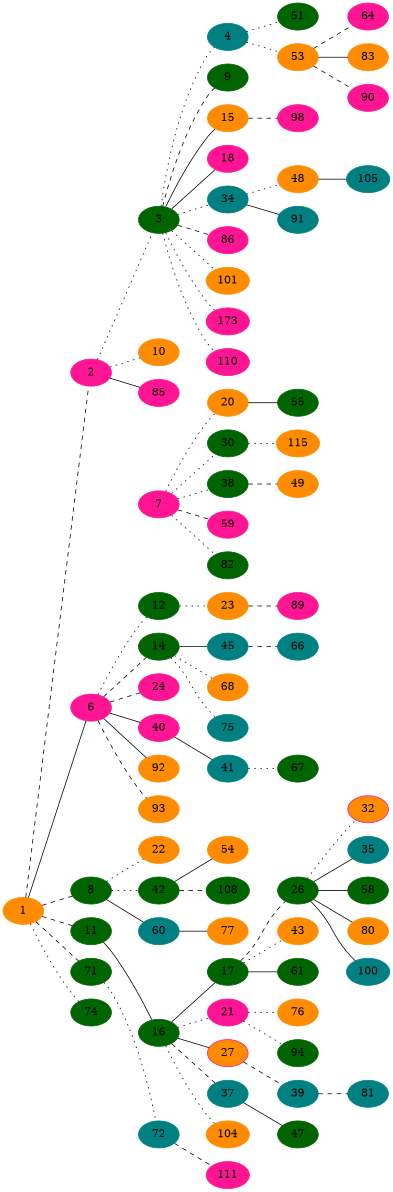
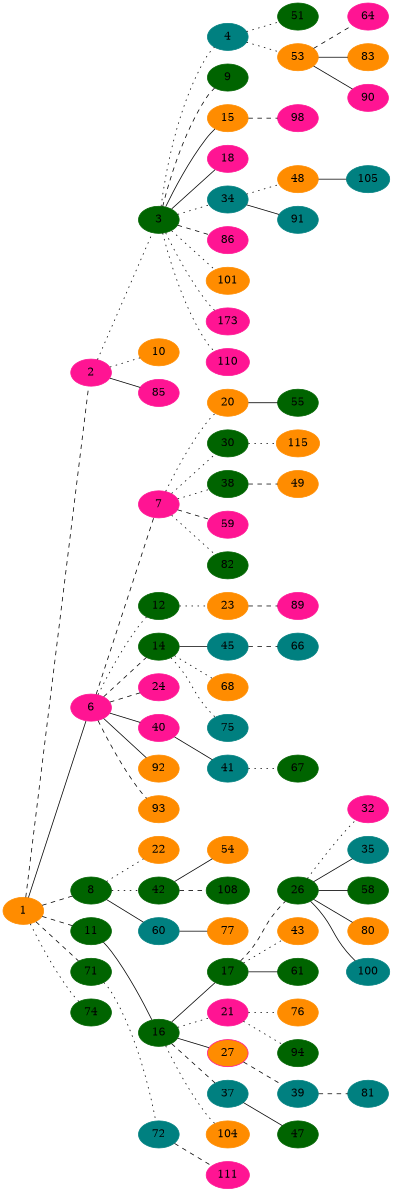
(333, 78) -> (333, 78)
none -> (125, 606)
(368, 809) -> (368, 809)
